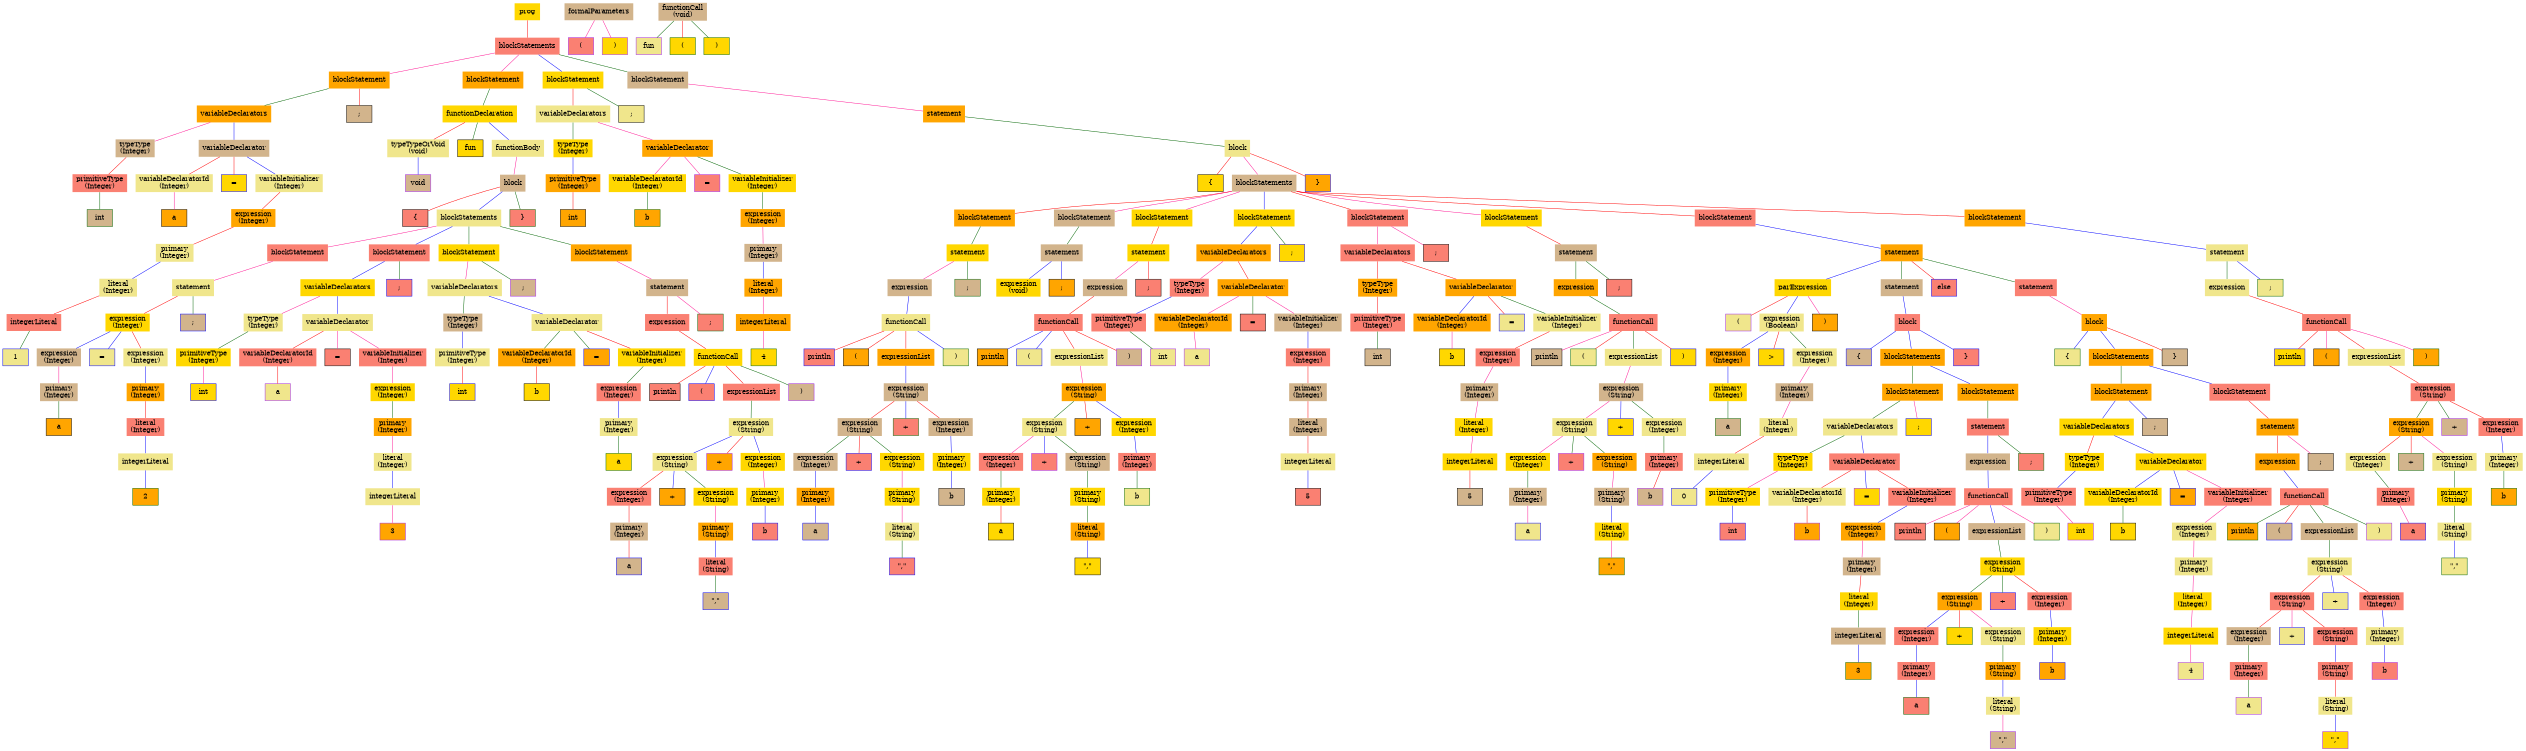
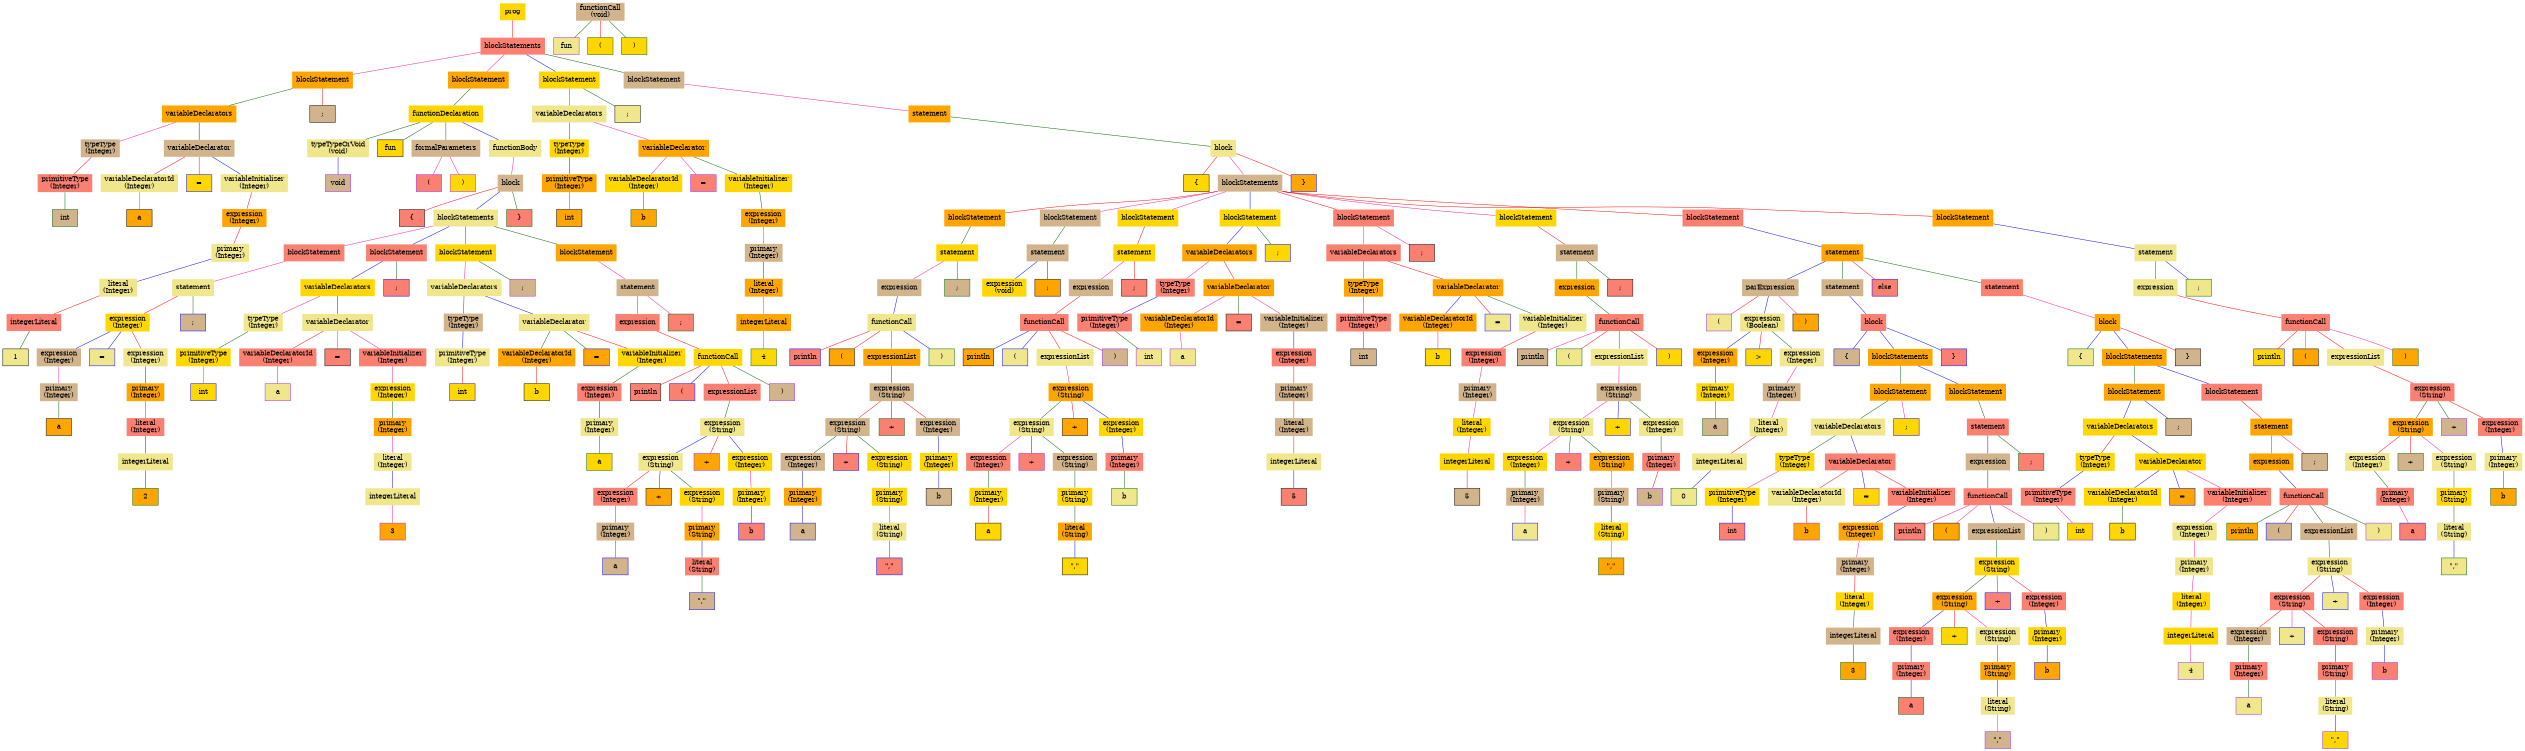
none -> (446, 131)
(449, 131) -> (393, 131)
(1803, 288) -> (1770, 288)
(16, 357) -> (16, 357)
(1684, 497) -> (1684, 497)
